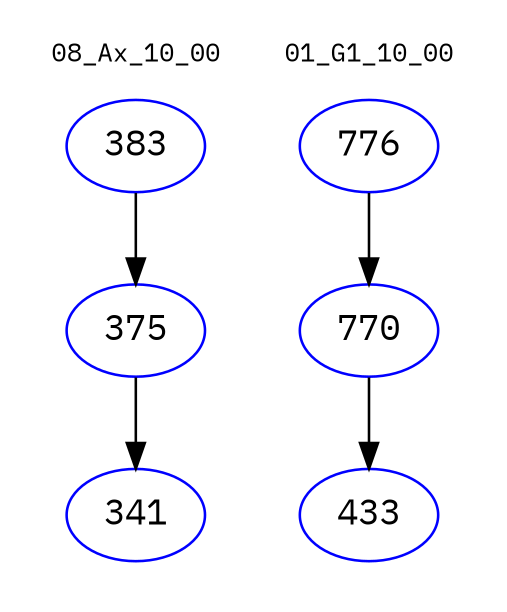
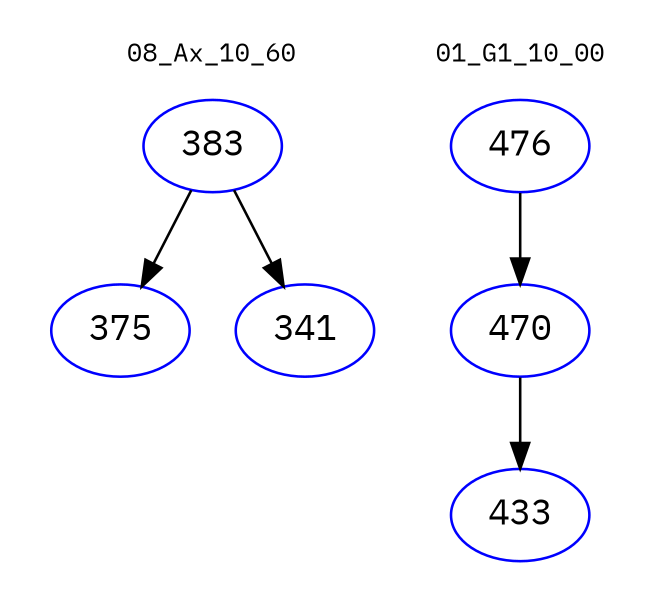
(137, 55) -> (213, 55)
(369, 146) -> (520, 146)
(369, 331) -> (520, 331)
(136, 410) -> (253, 227)
